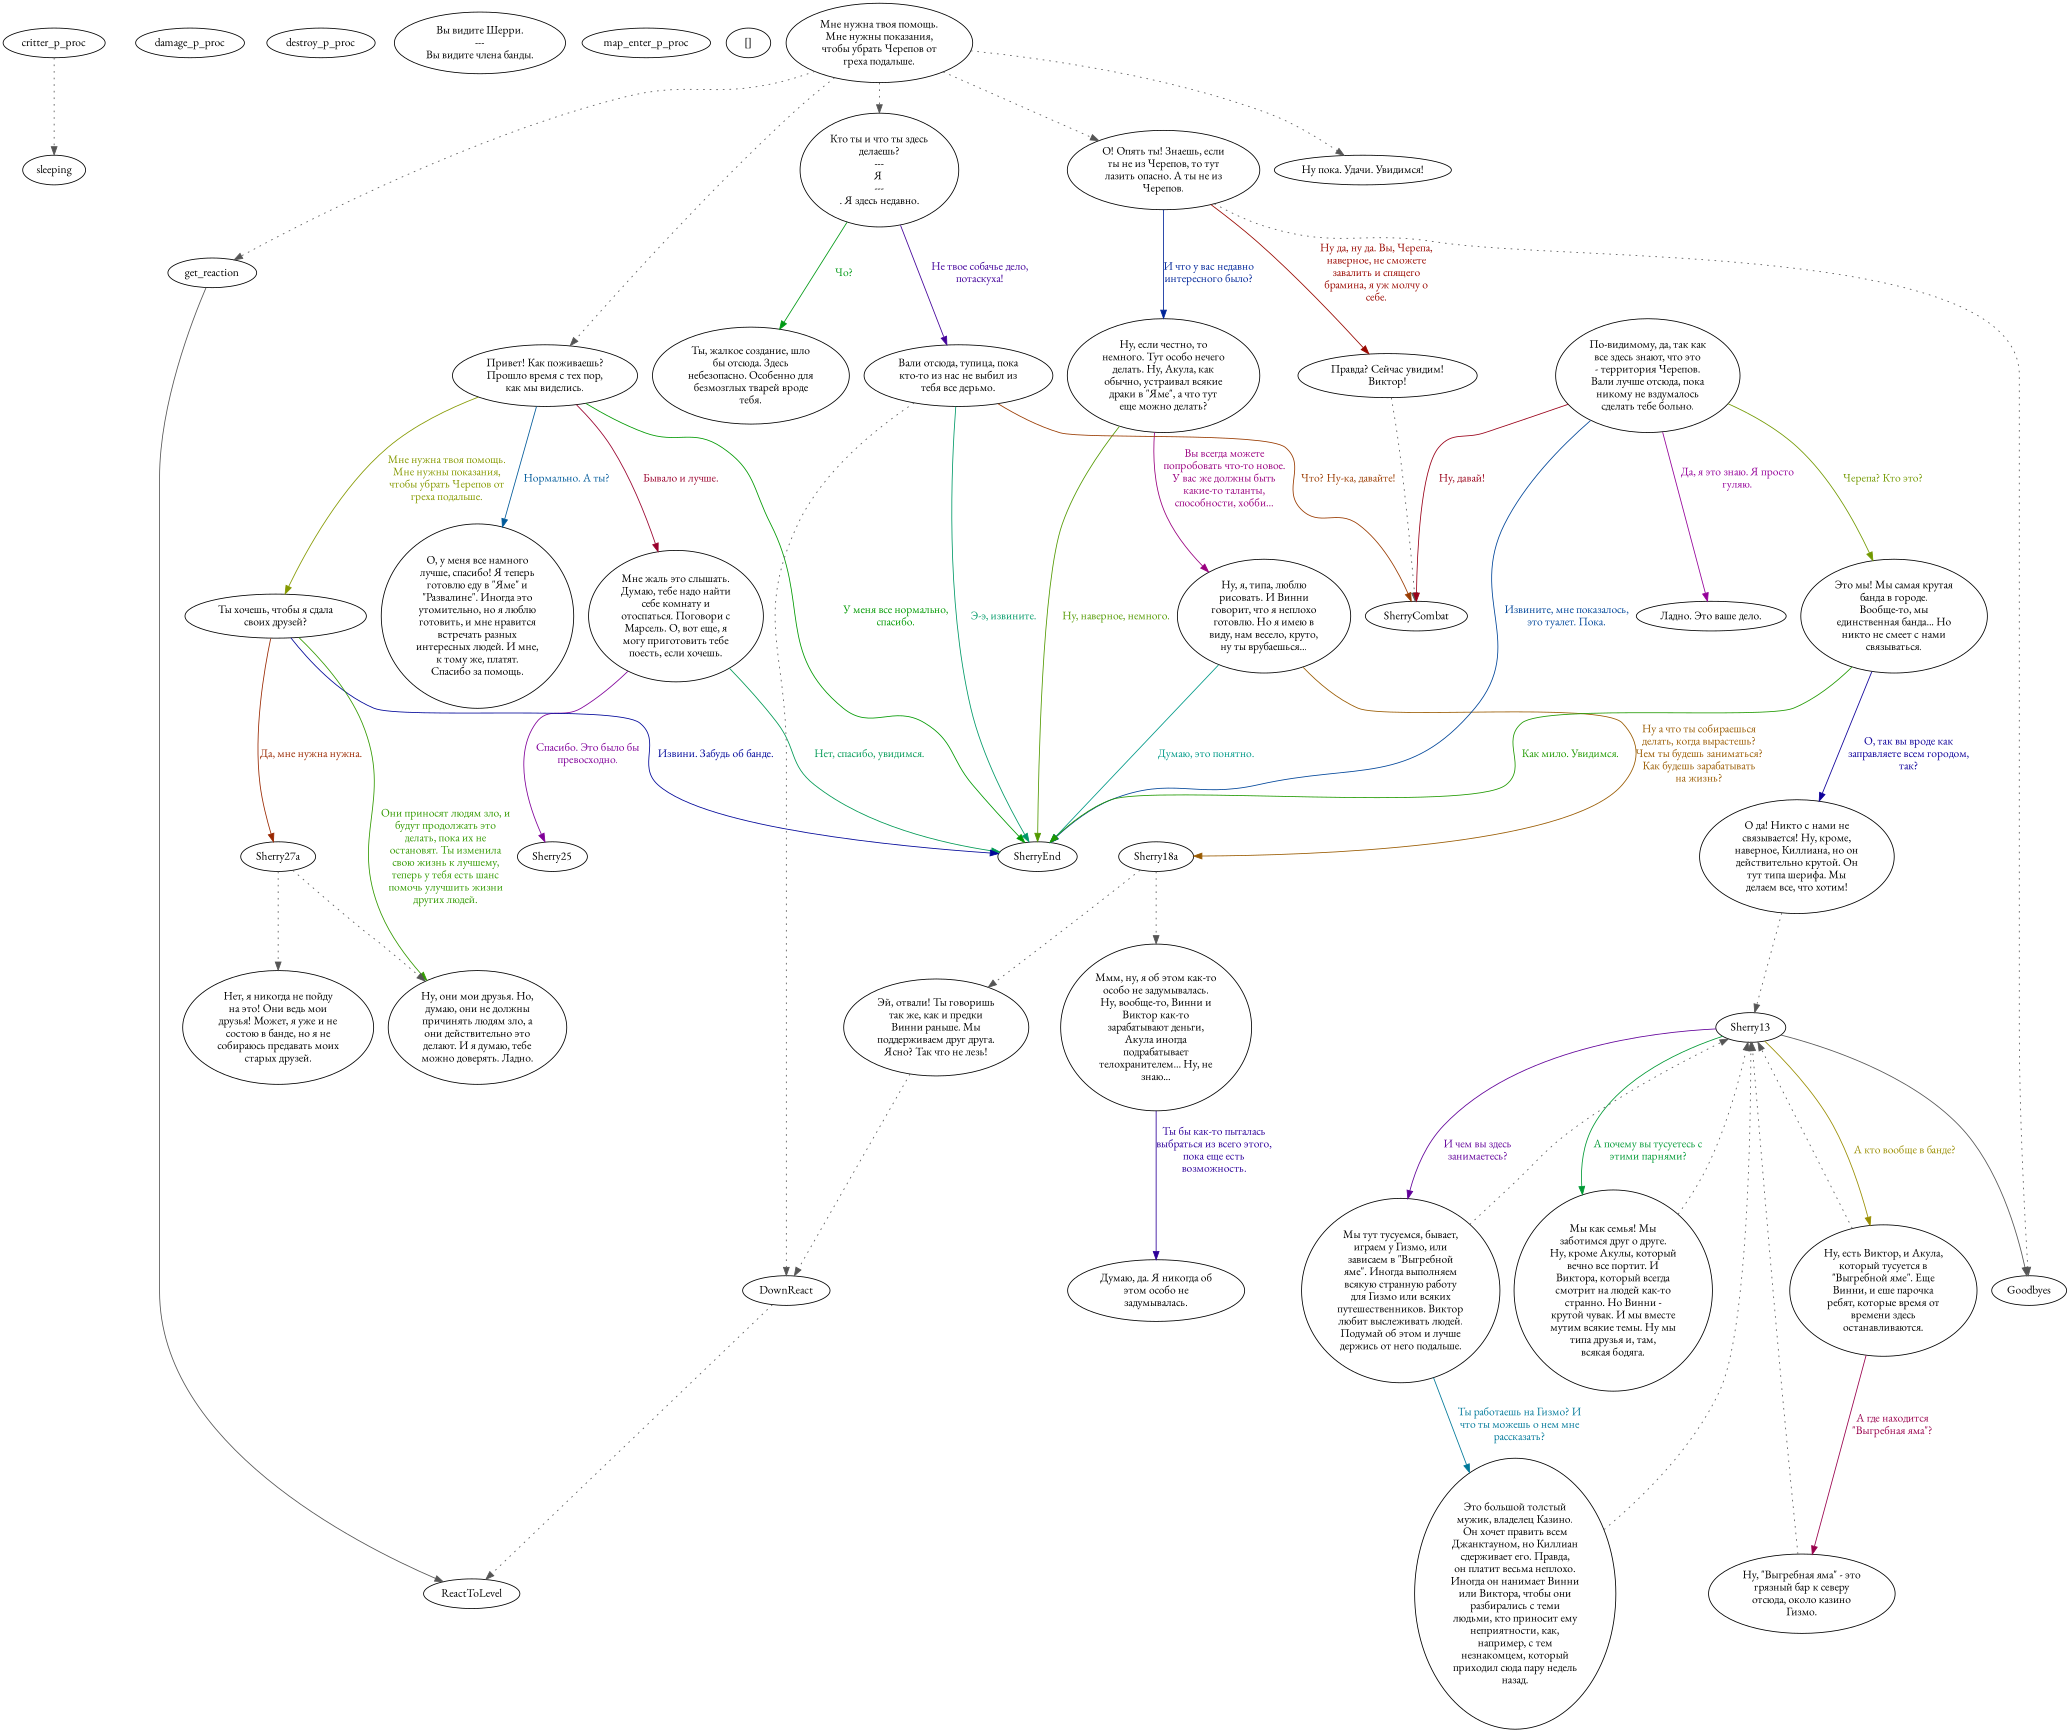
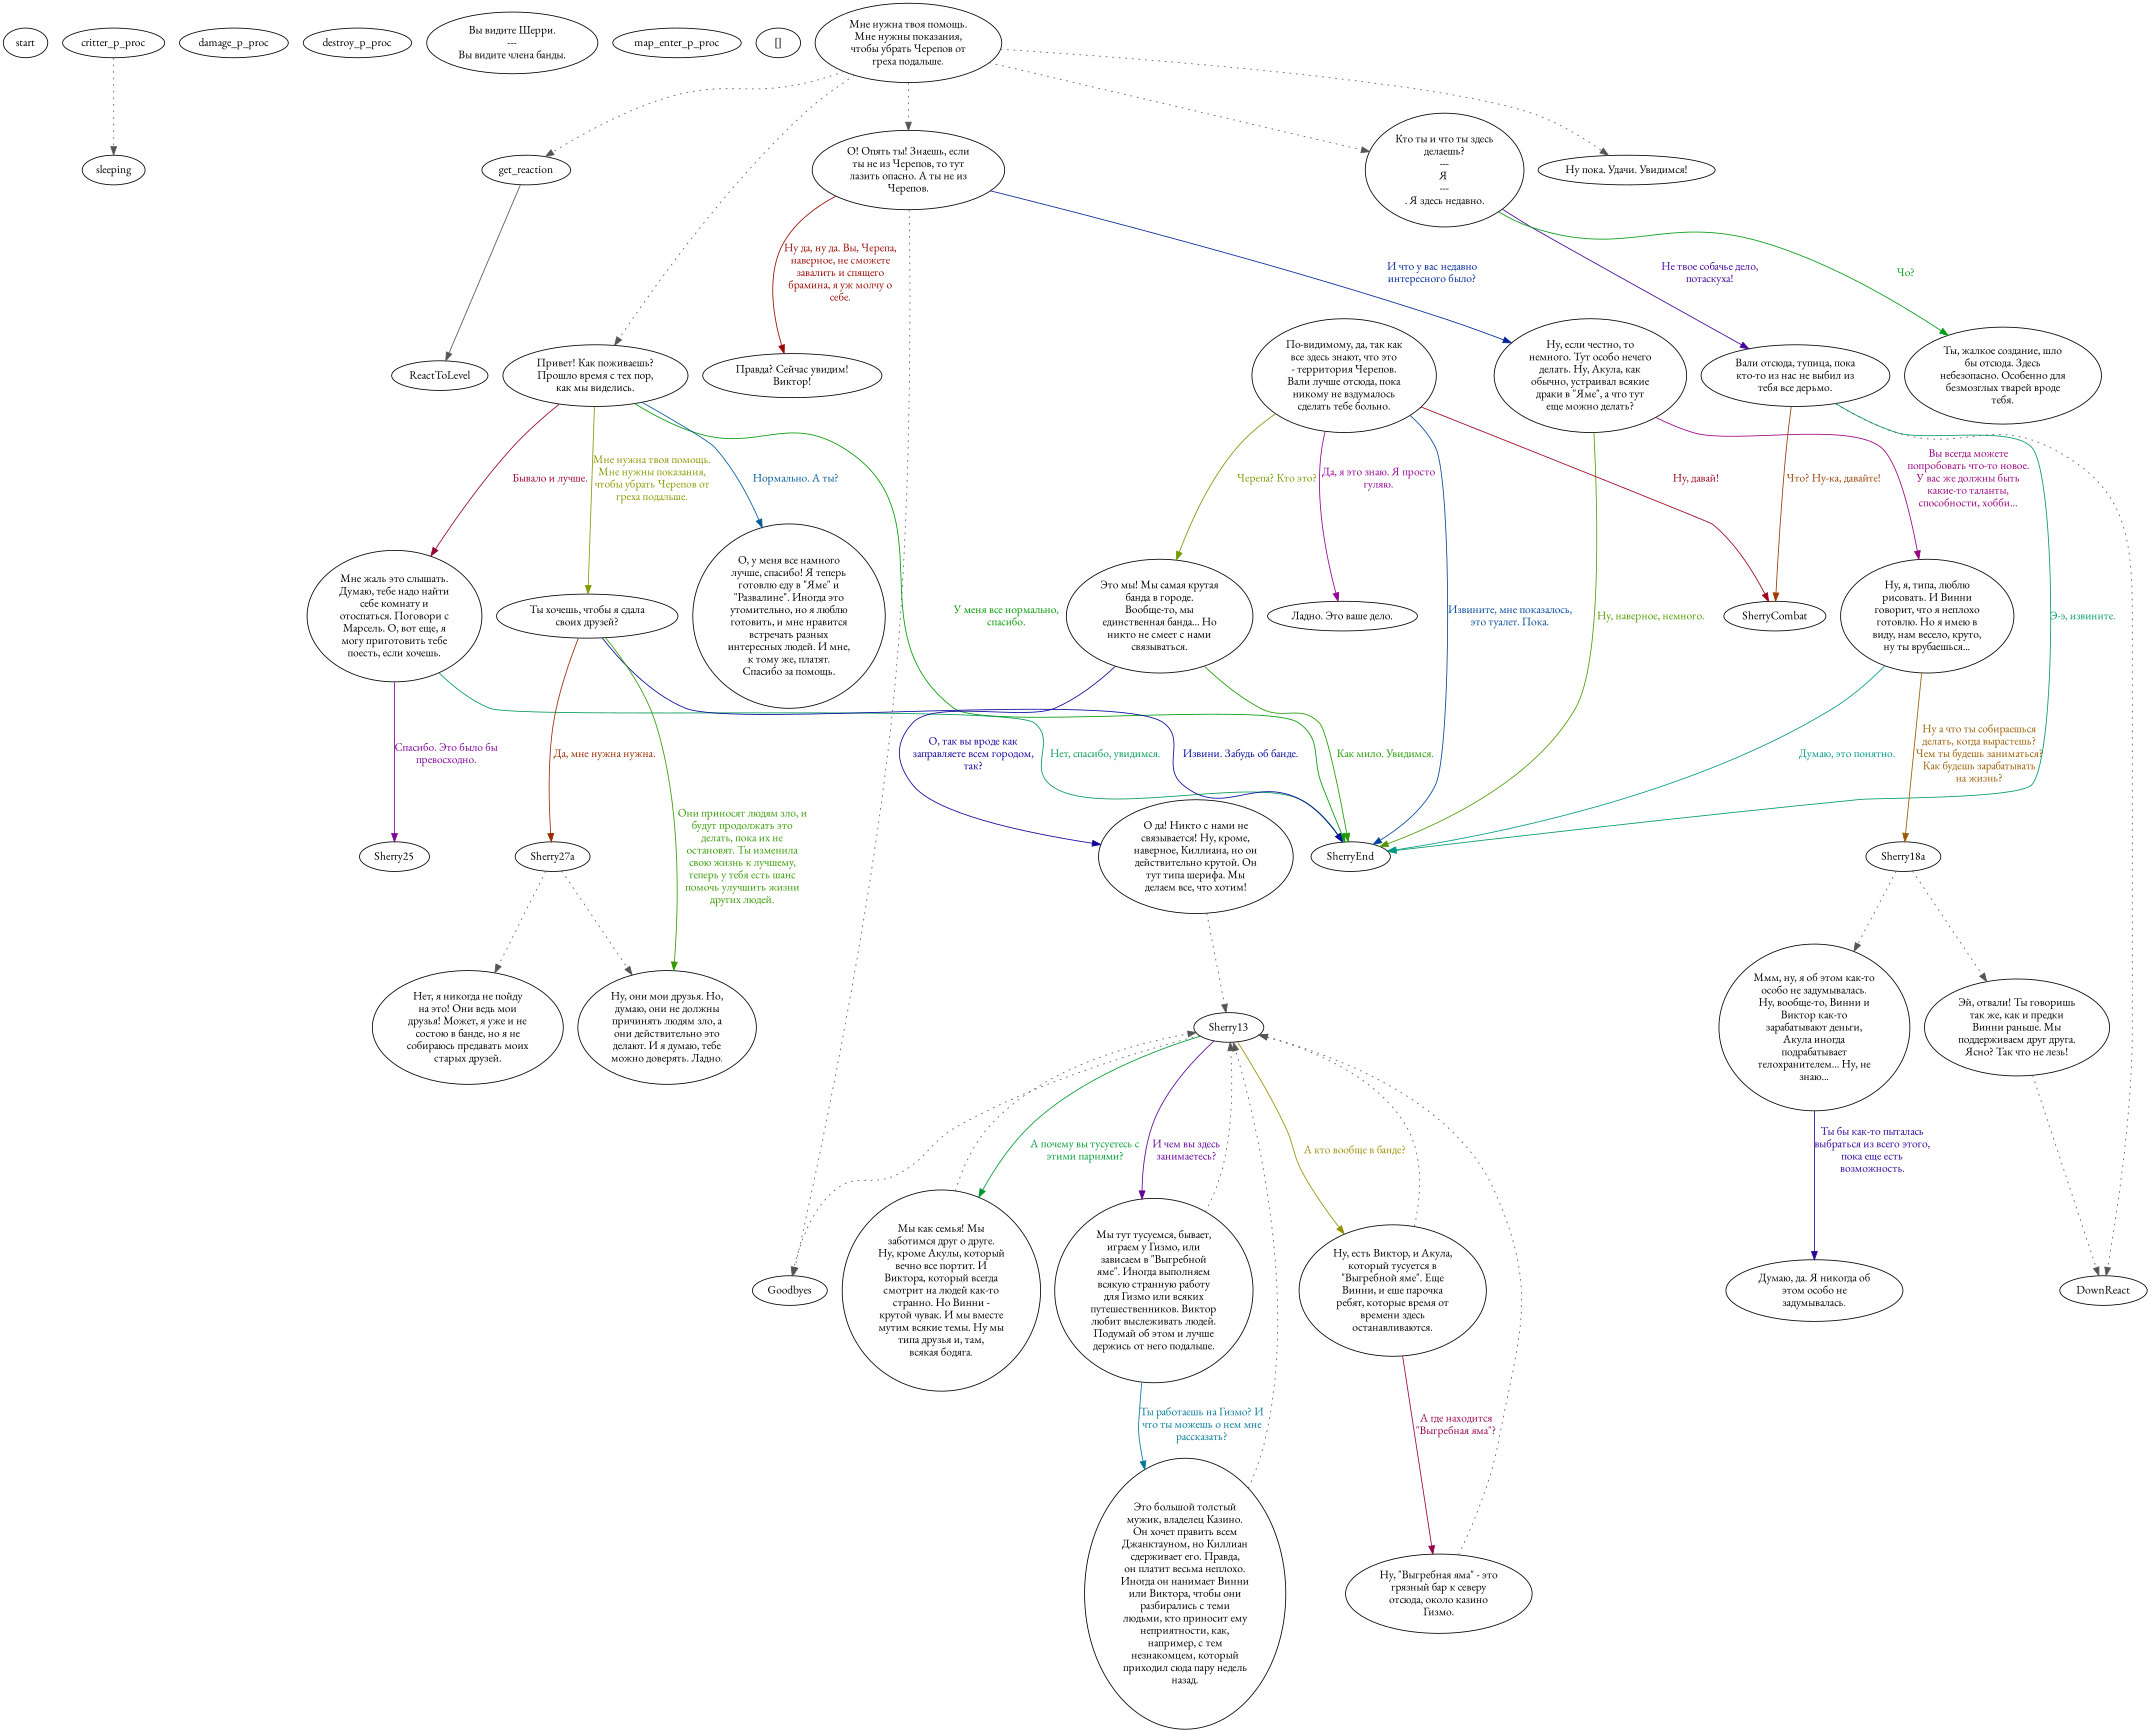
none -> (26, 43)
(1405, 495) -> none
(1943, 1111) -> (970, 1120)
(632, 1439) -> none
